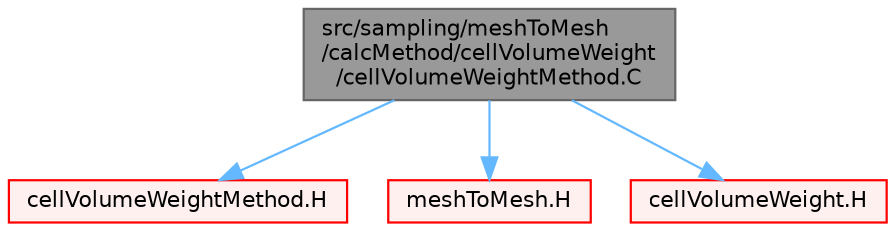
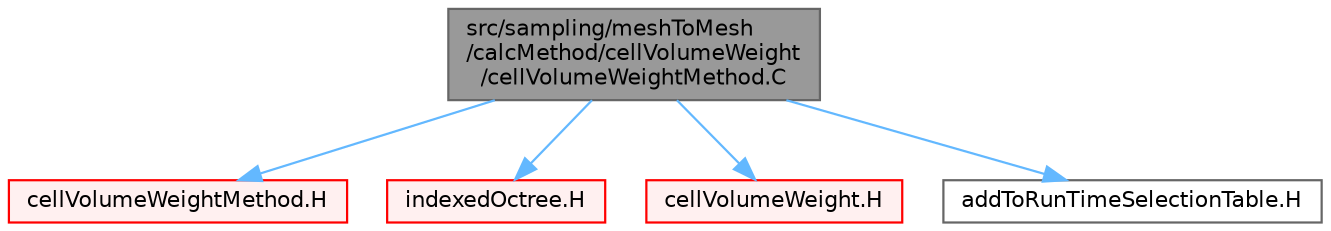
(489, 201) -> (496, 201)
none -> (1133, 201)
